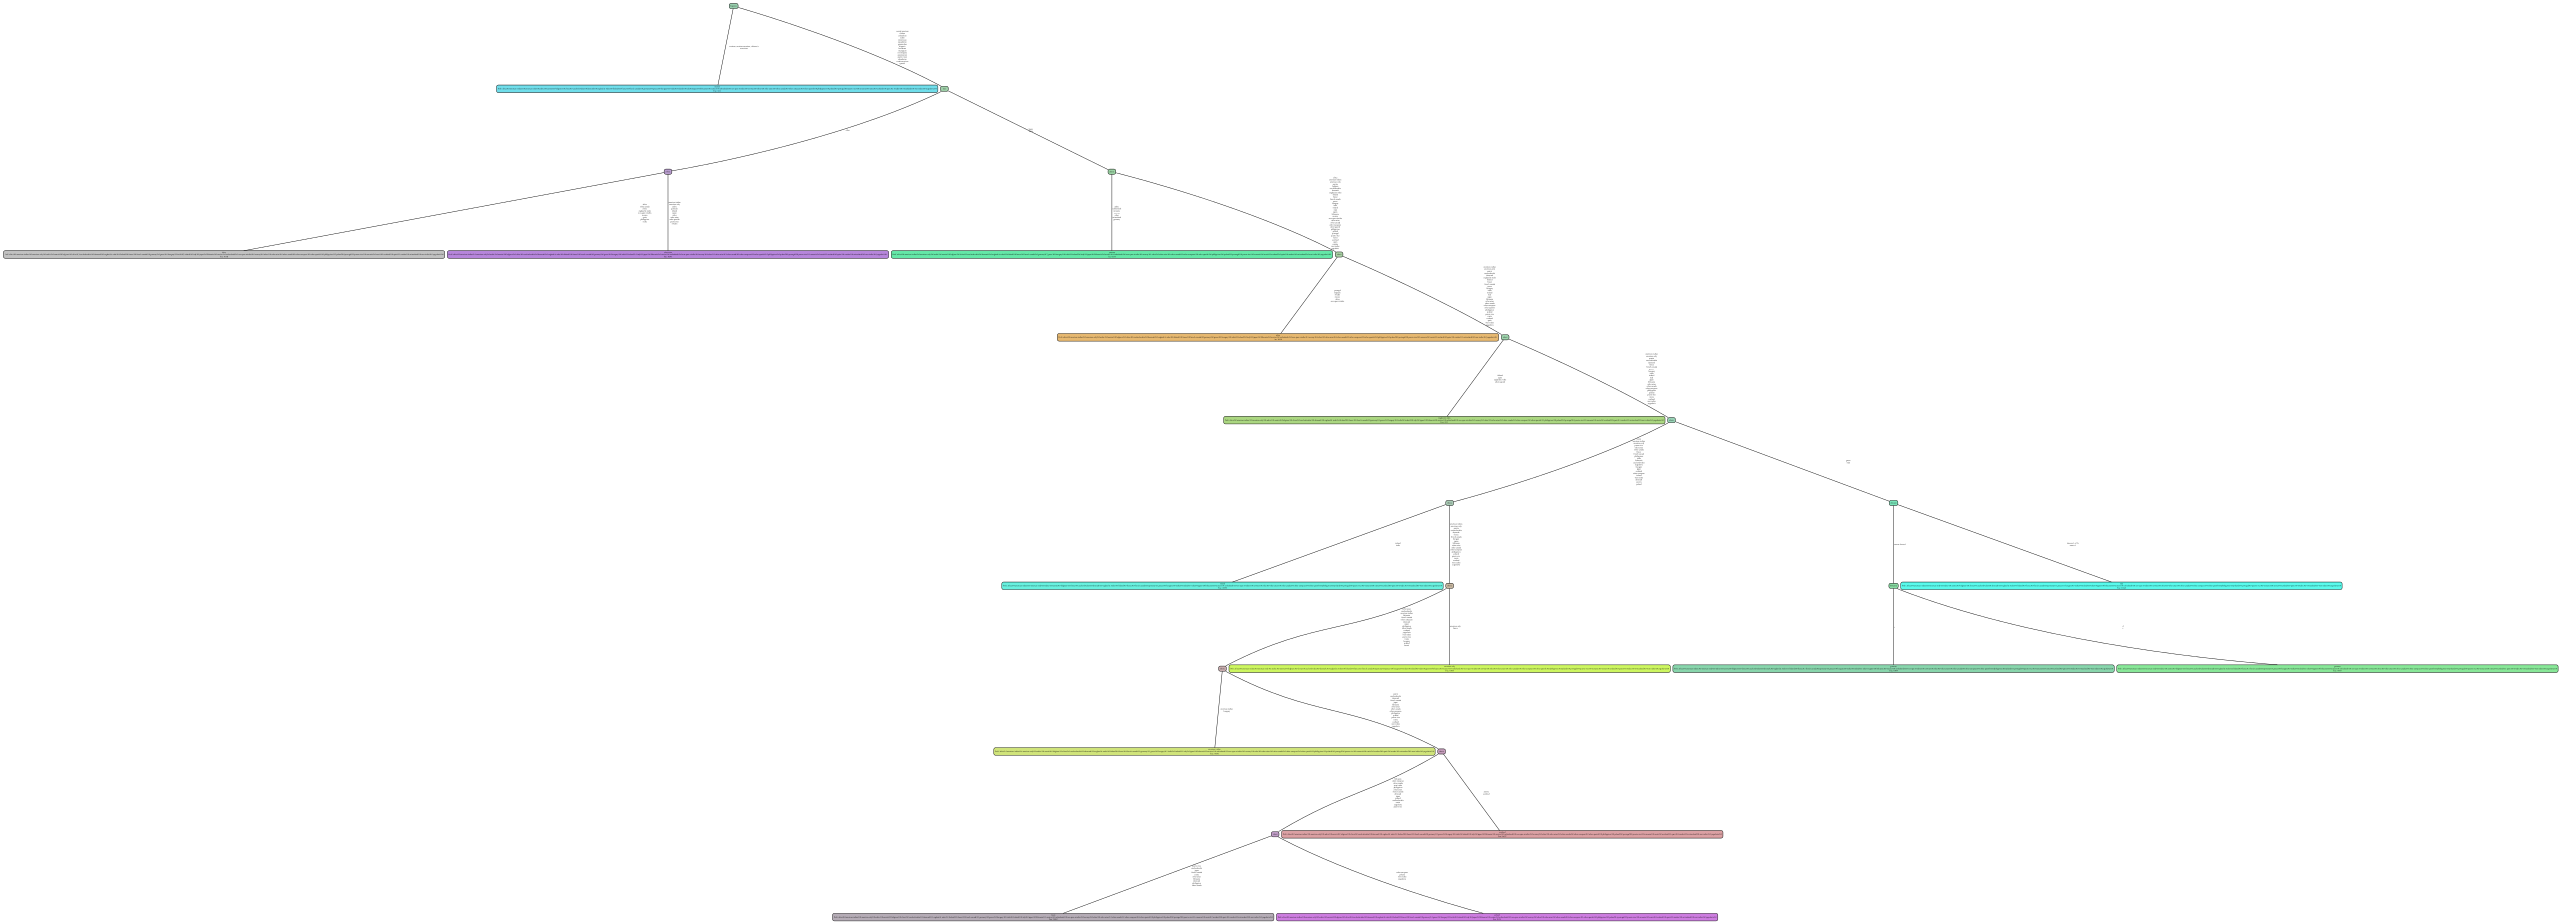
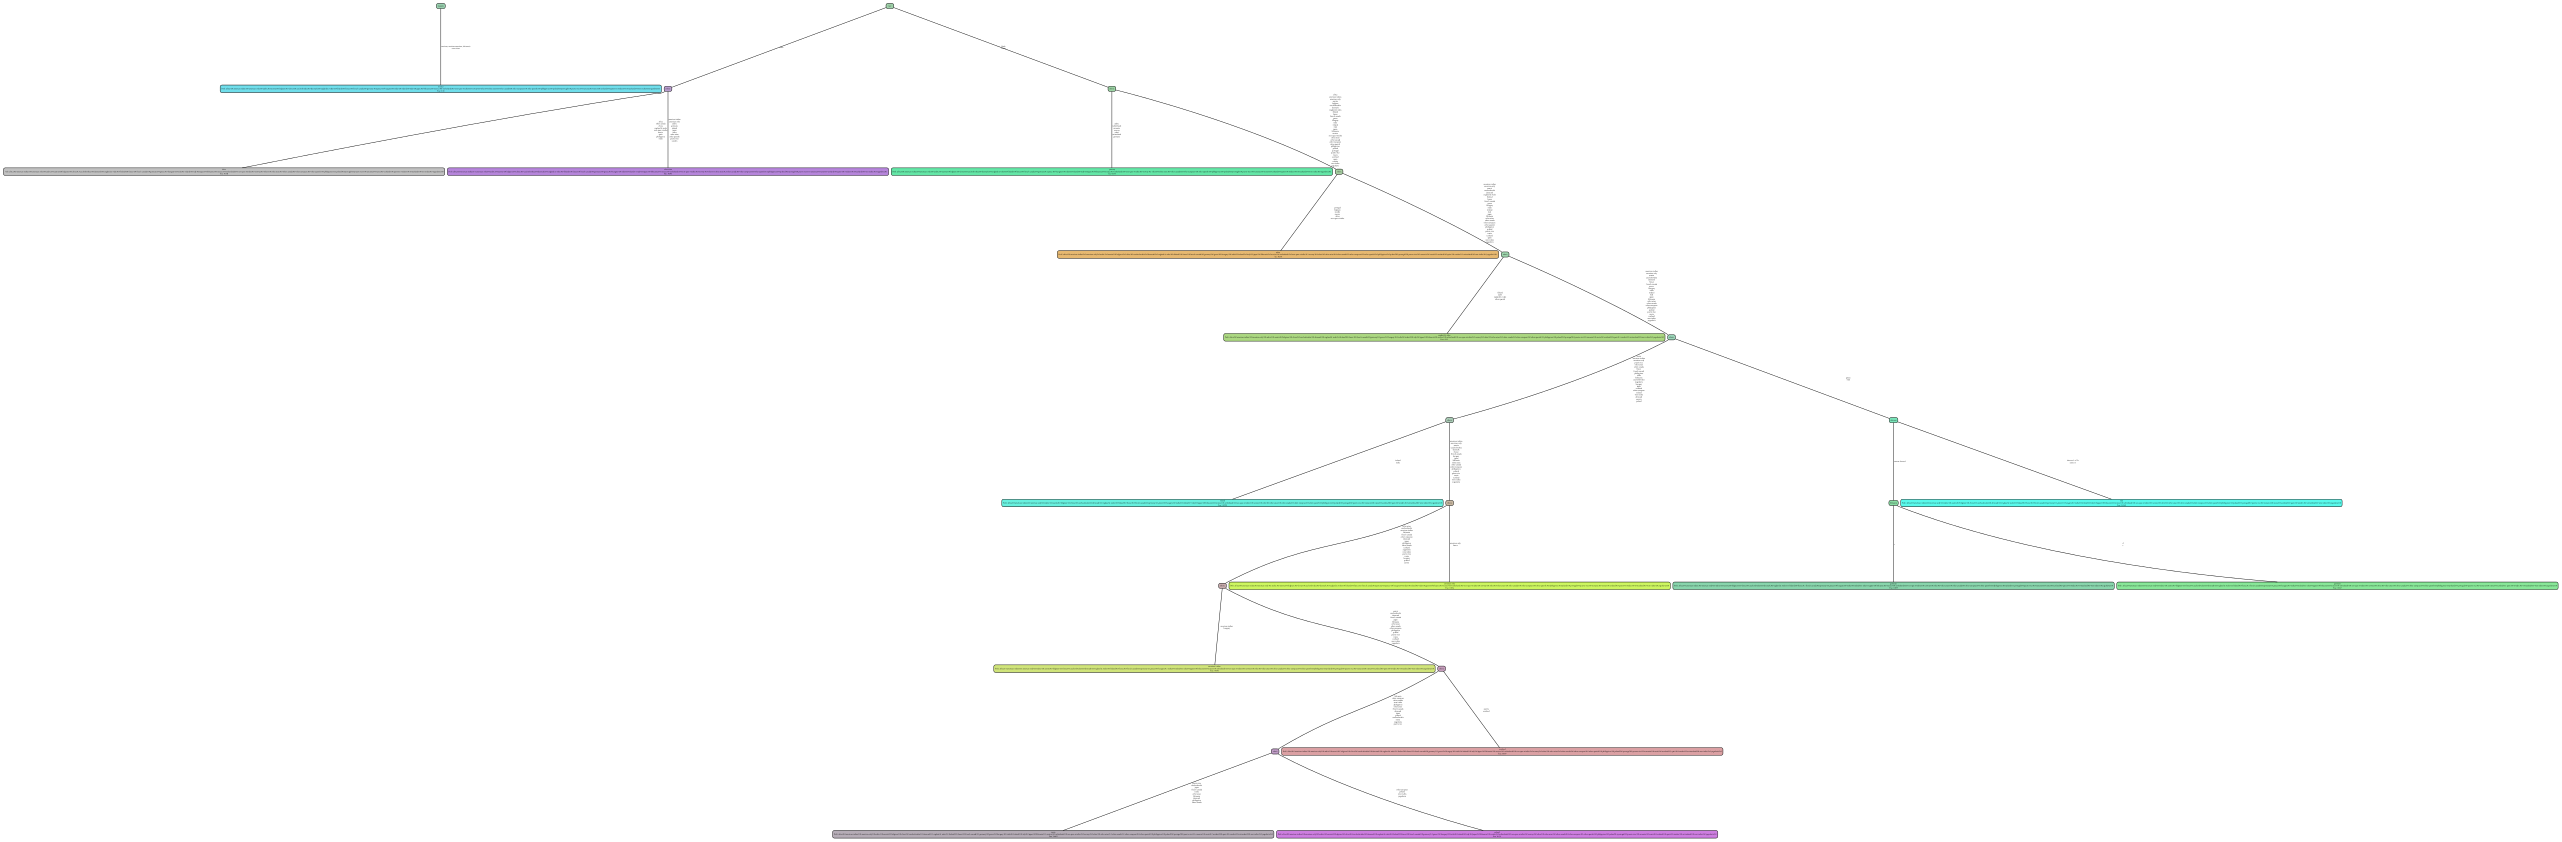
(841, 42) -> none
